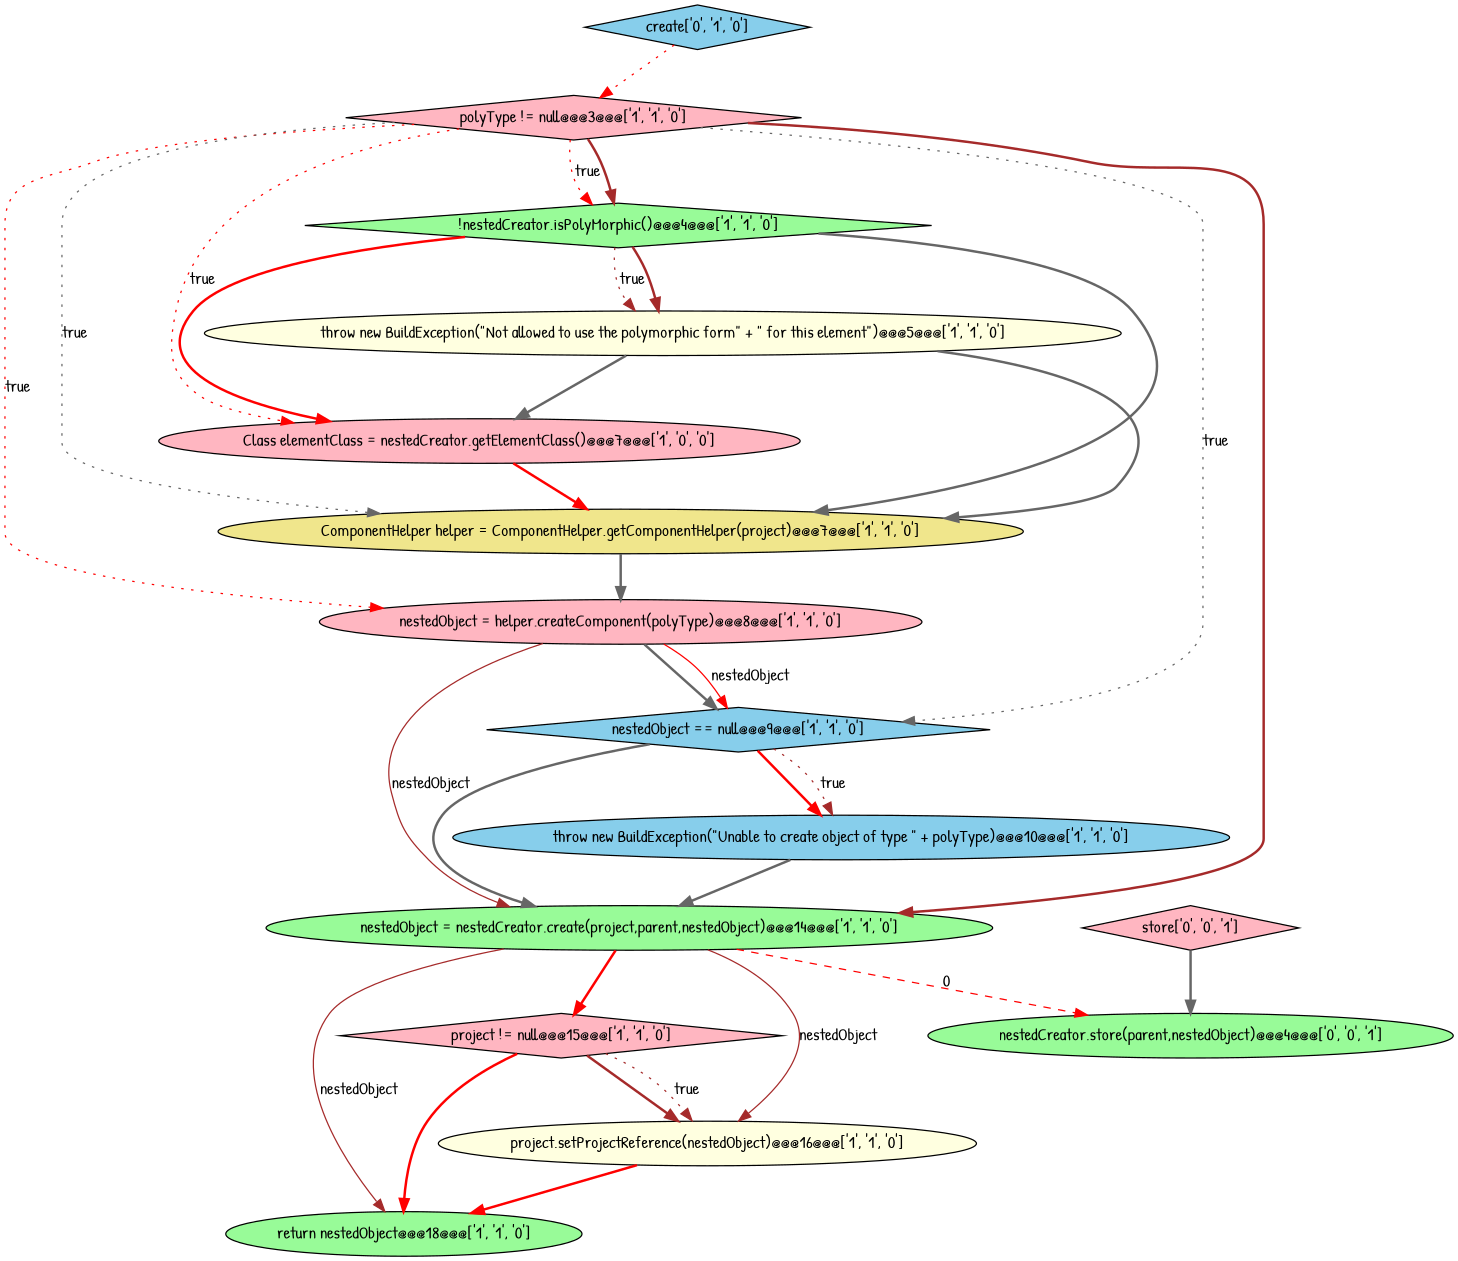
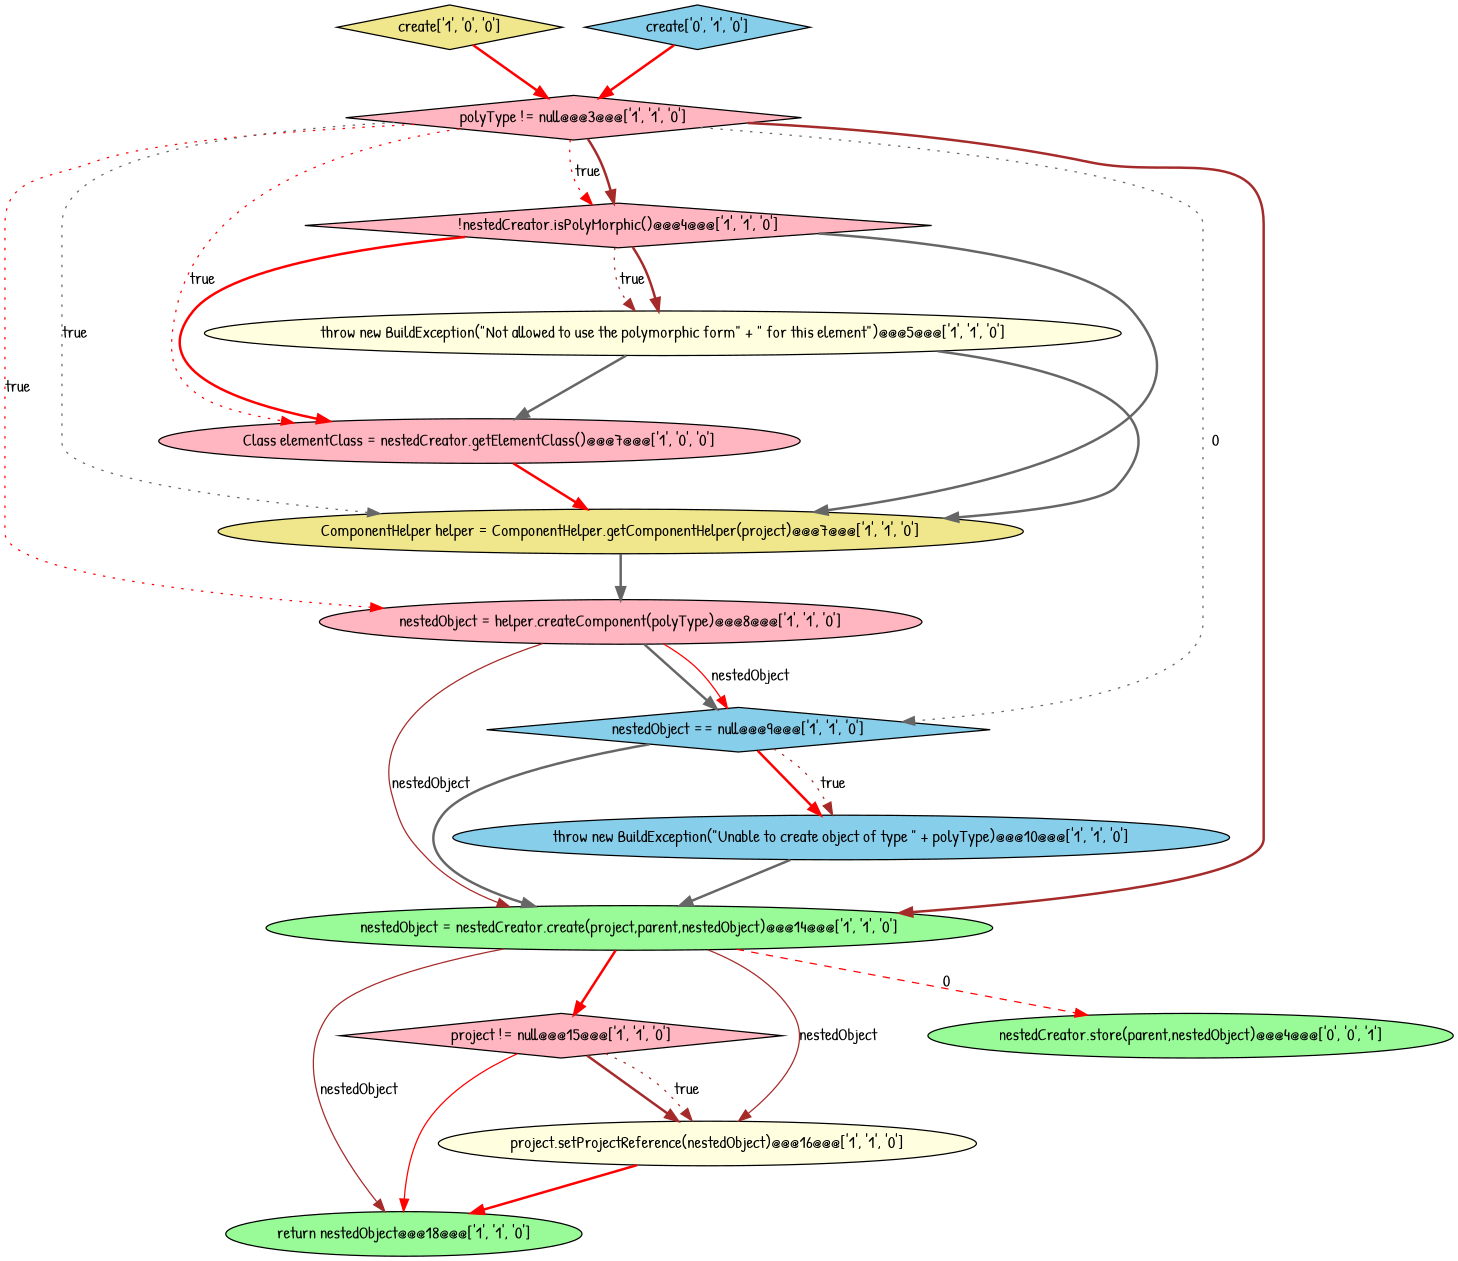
none -> (450, 27)
(642, 68) -> (642, 68)
(618, 225) -> (618, 225)
(1216, 441) -> (1216, 441)
(1191, 928) -> none
(437, 1109) -> (437, 1109)
